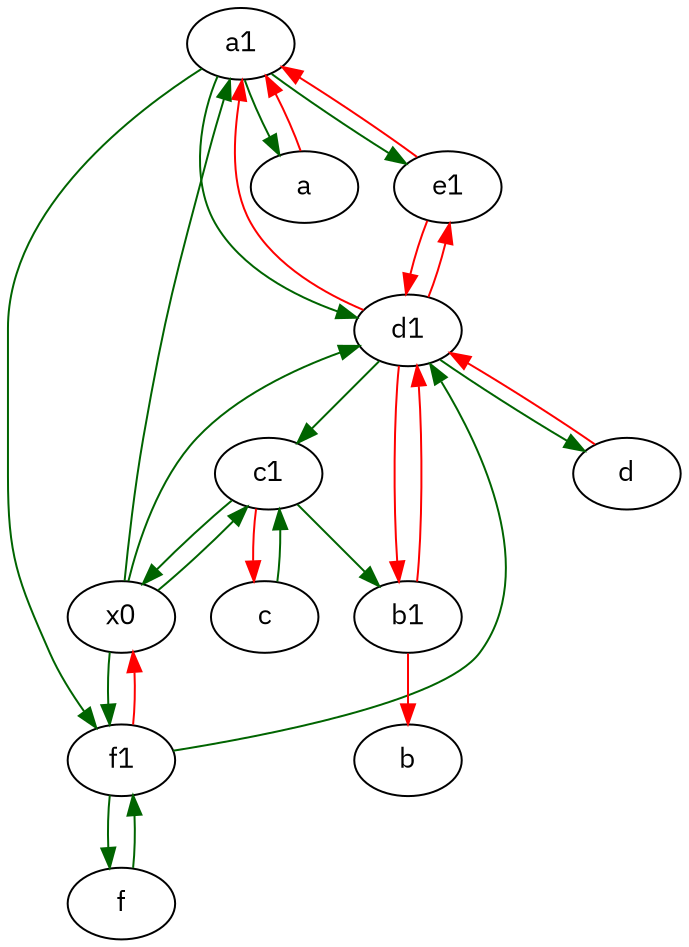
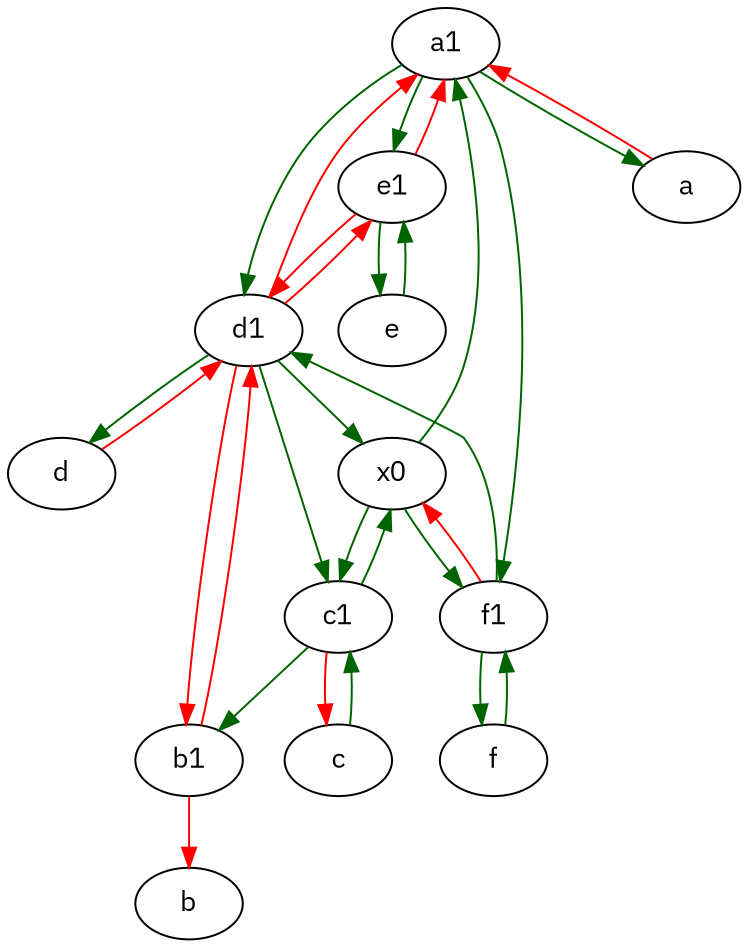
none -> (392, 330)
(200, 435) -> (313, 395)
